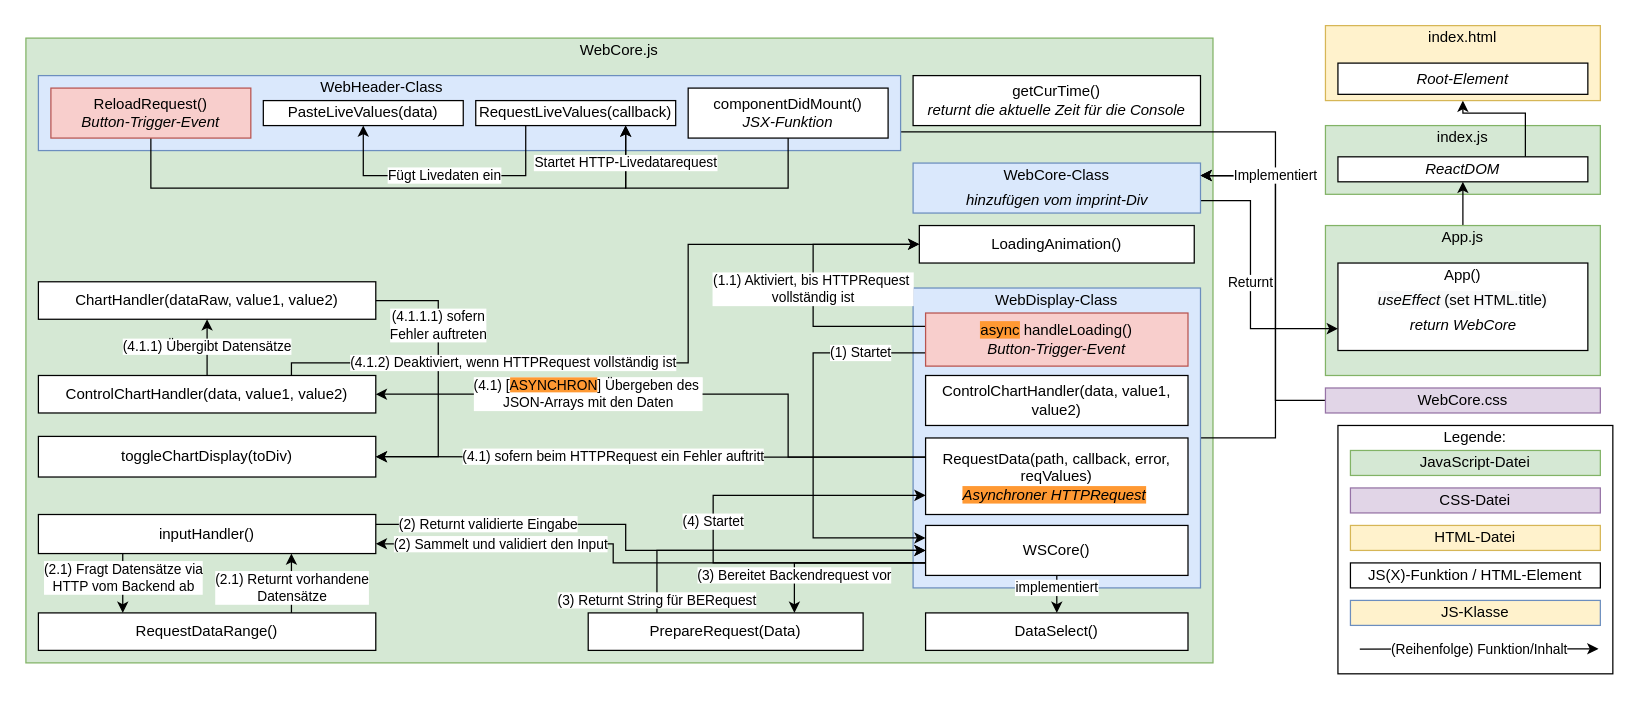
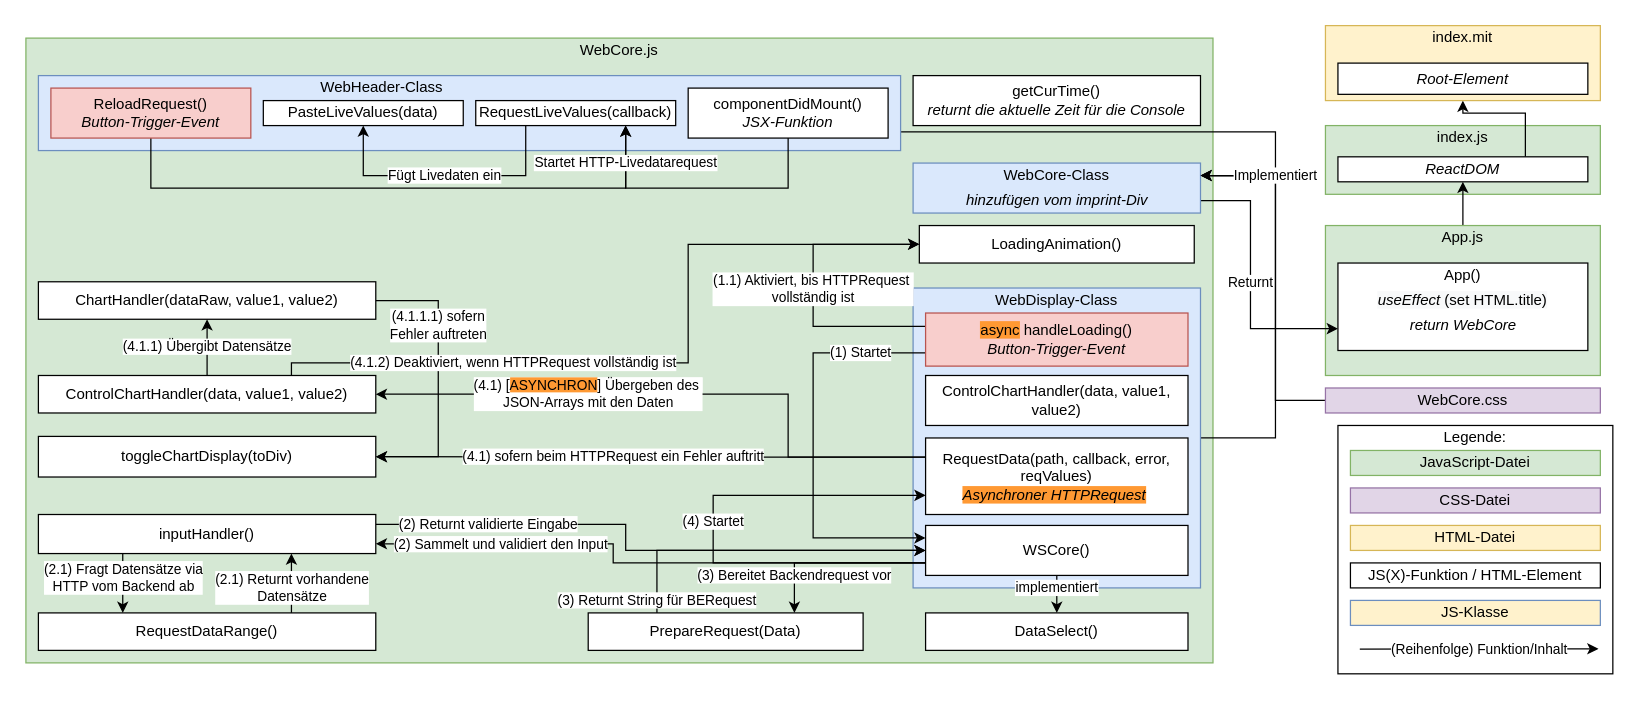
(1463, 38) -> (1463, 38)
